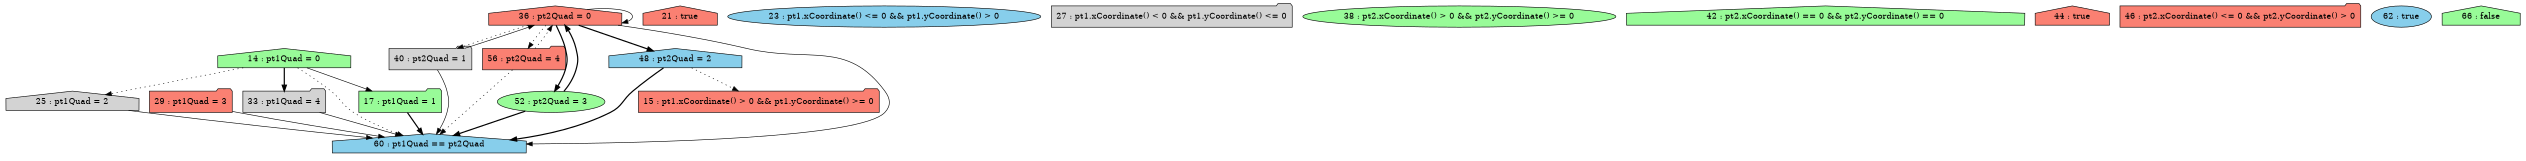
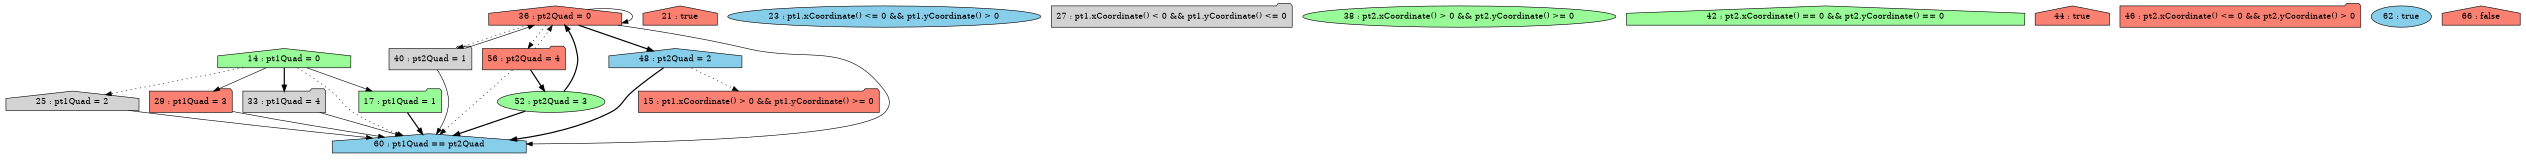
(2481, 17) -> (2481, 17)
(567, 56) -> (536, 78)
none -> (243, 78)
